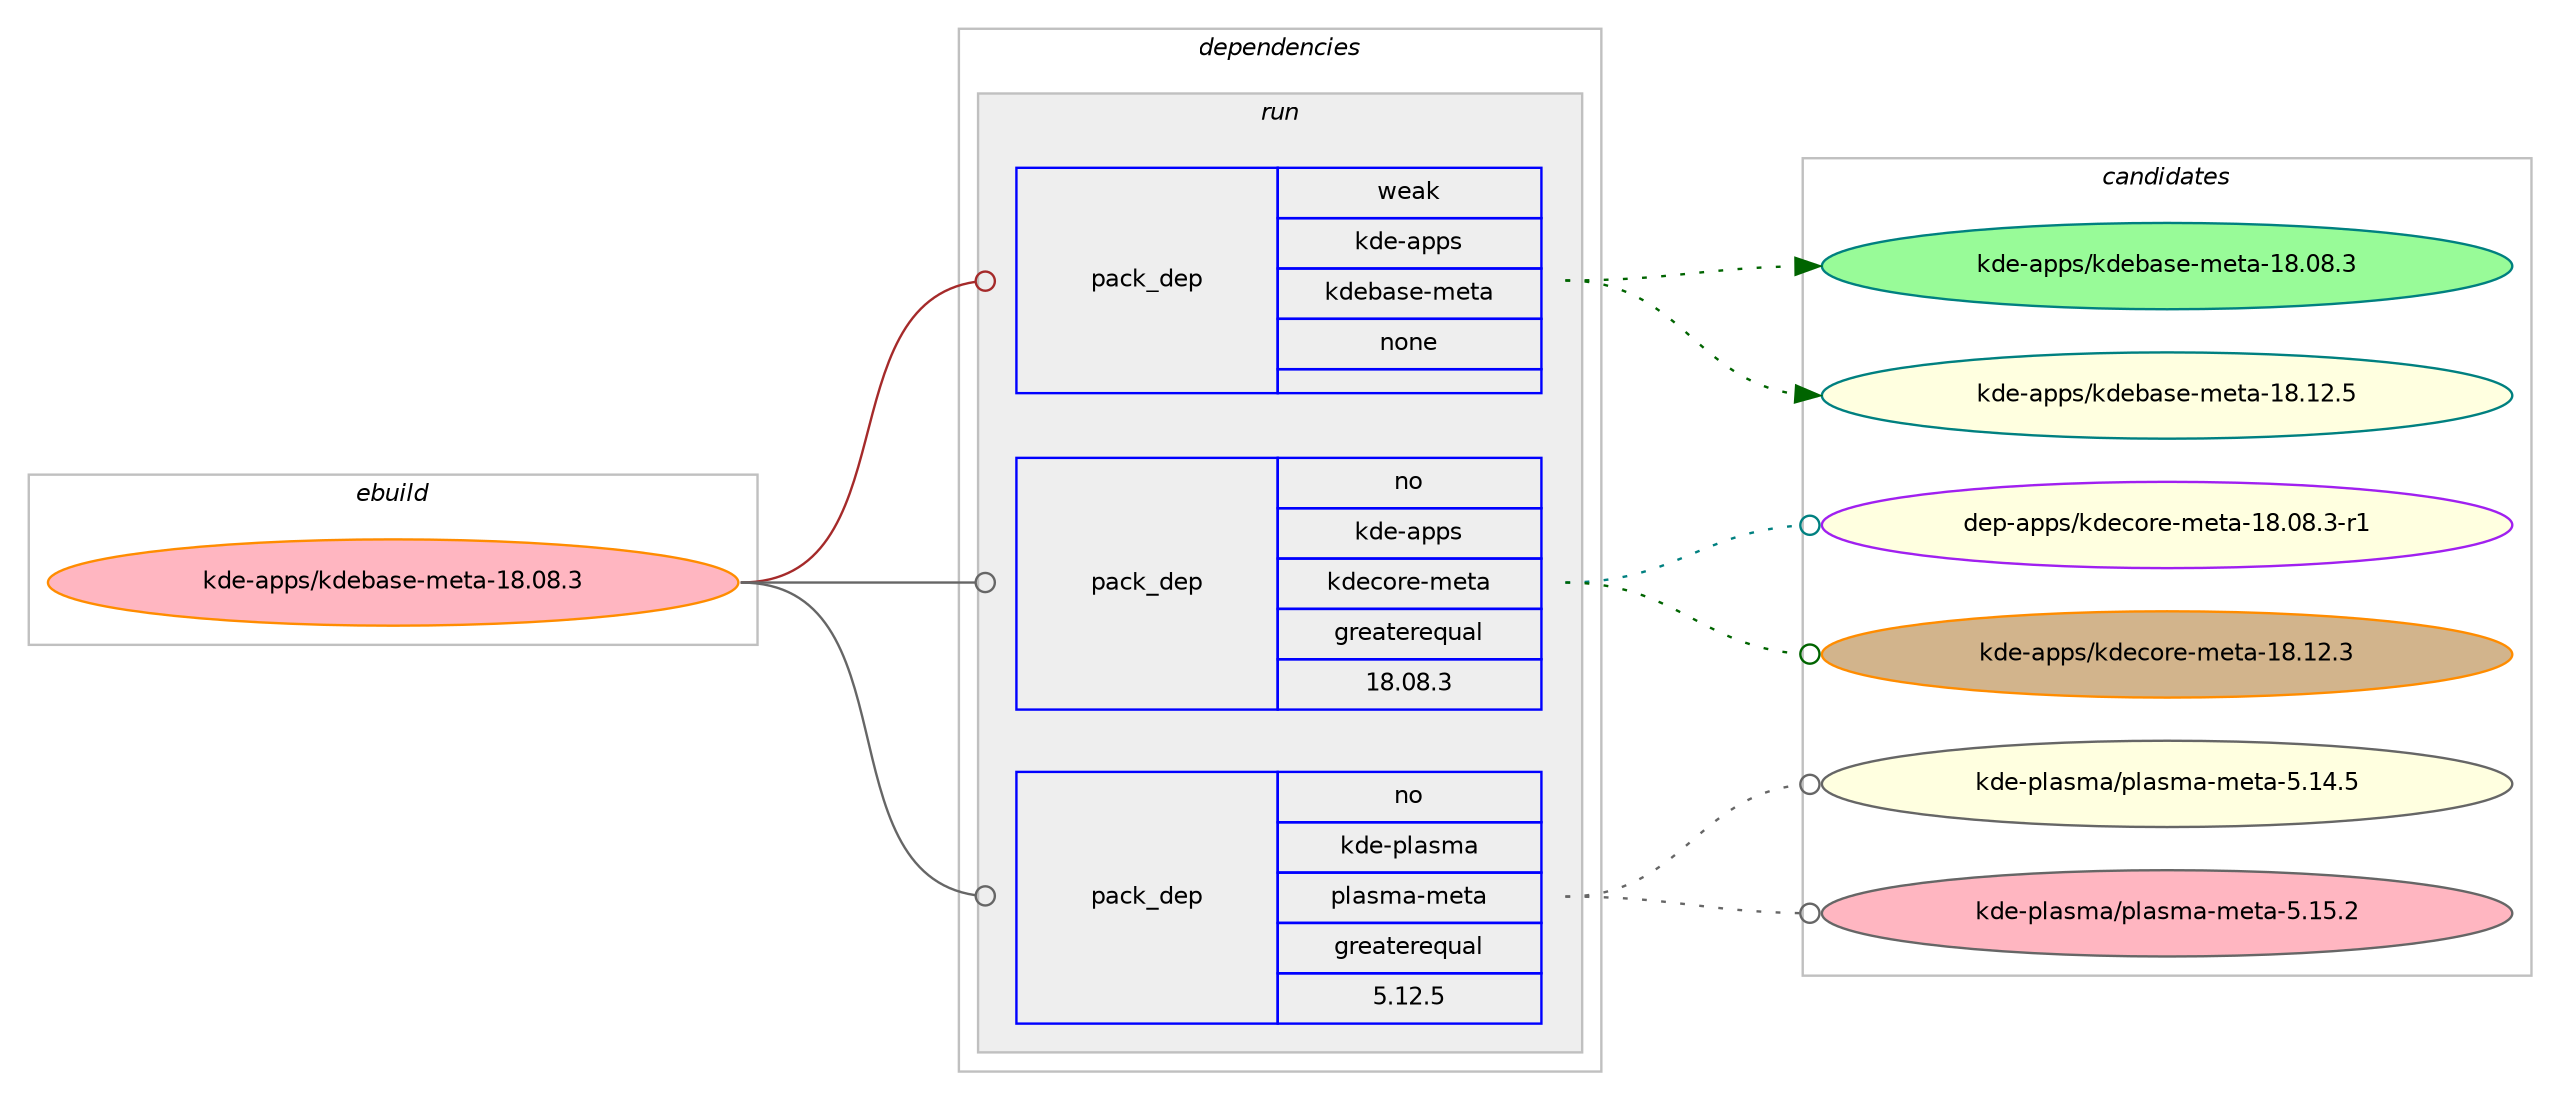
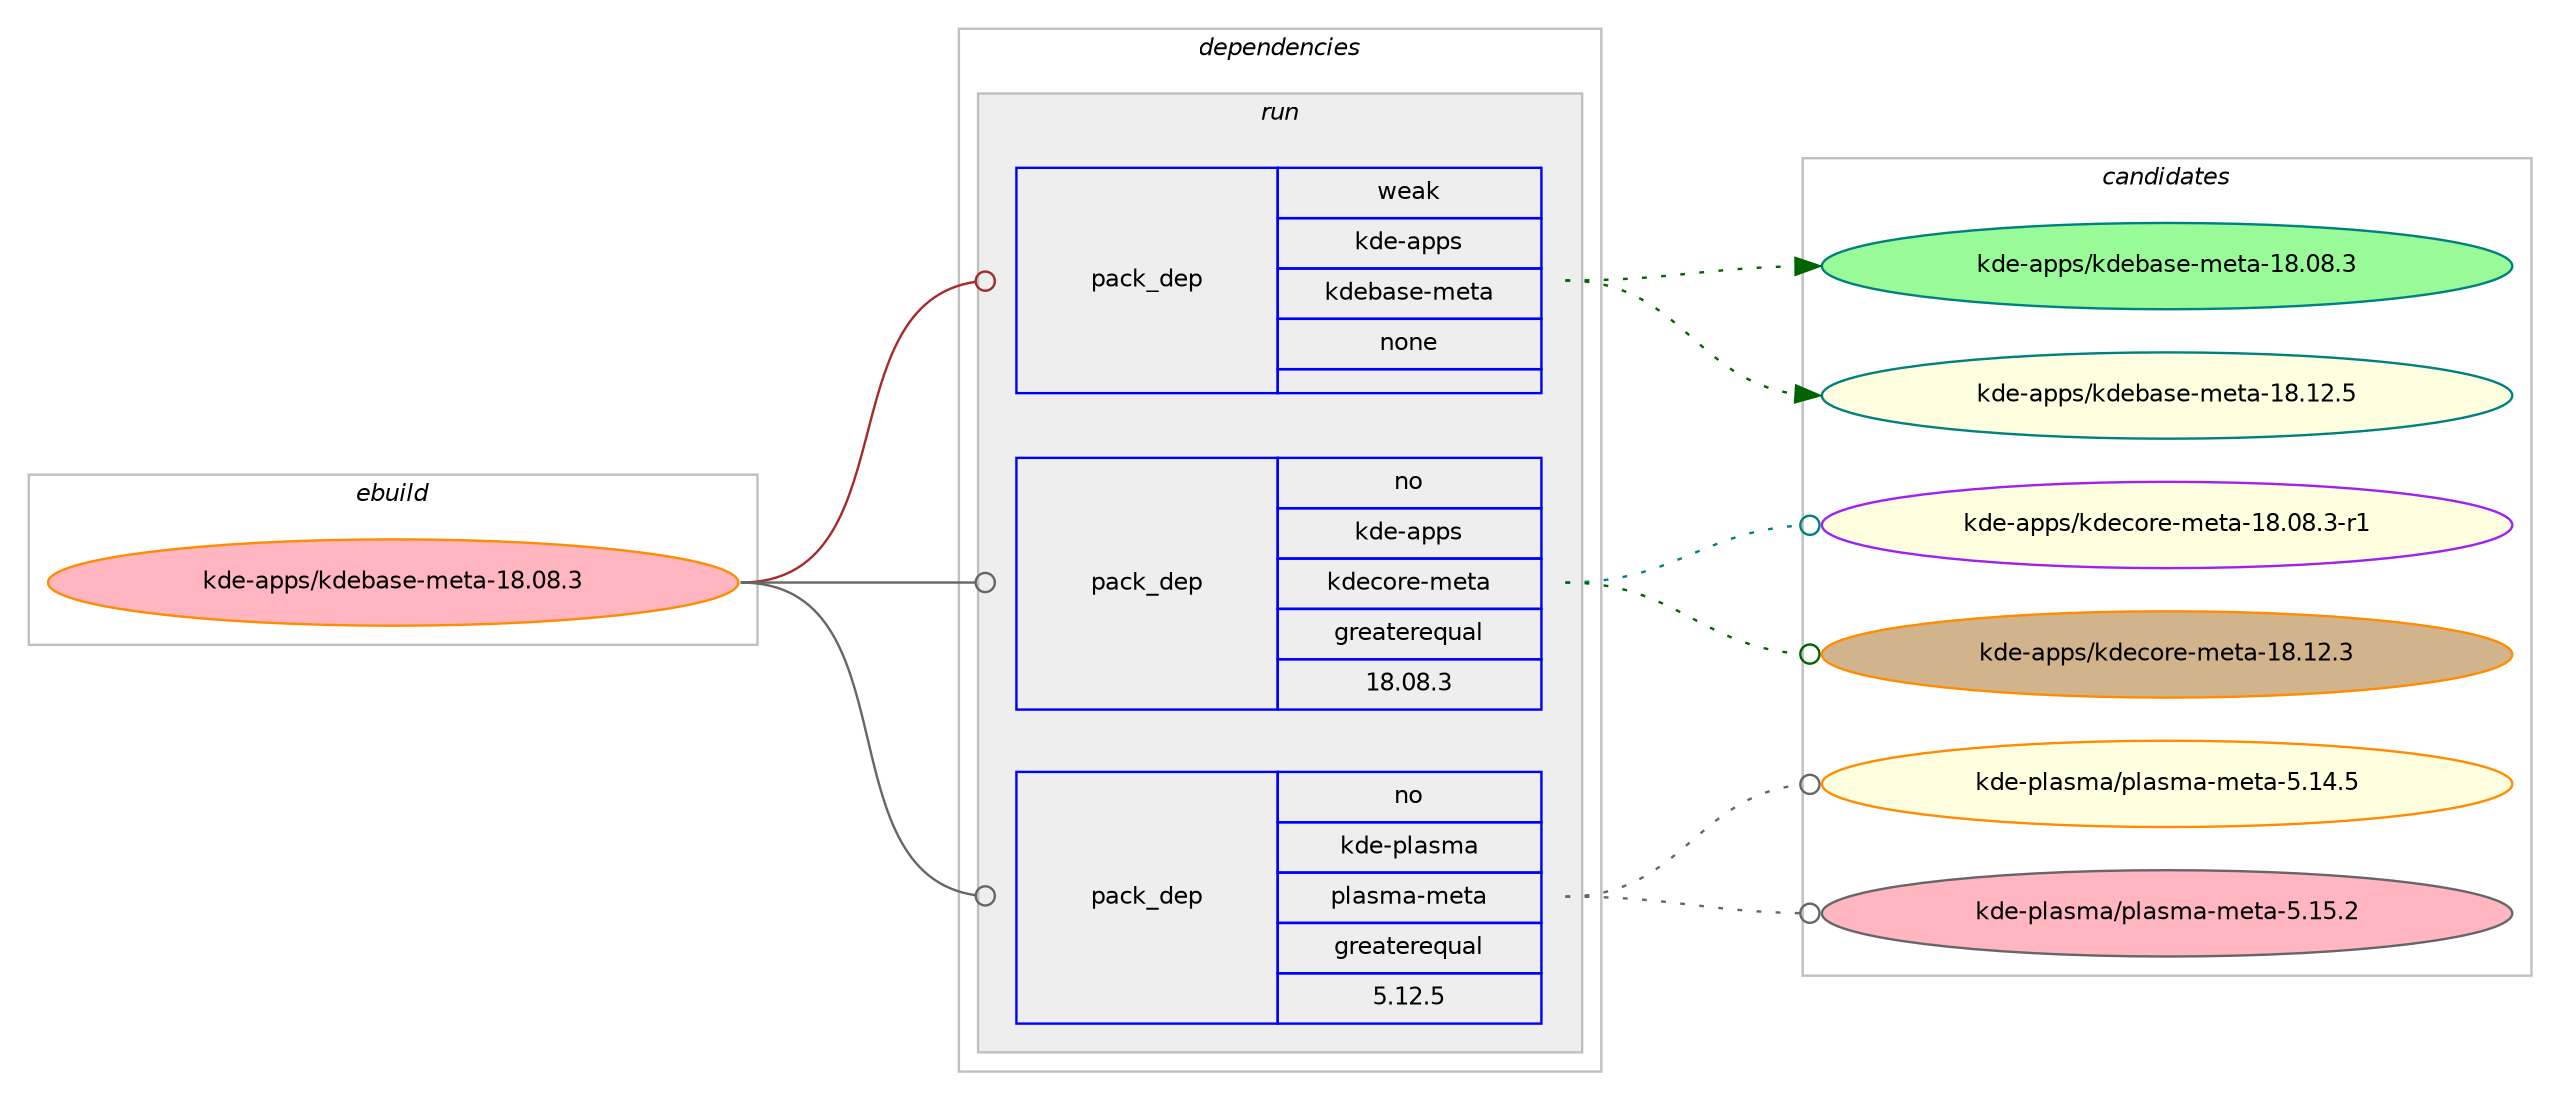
(2167, 525) -> (2167, 525)
(2167, 784) -> (2167, 784)
